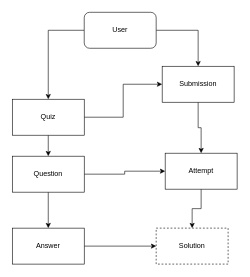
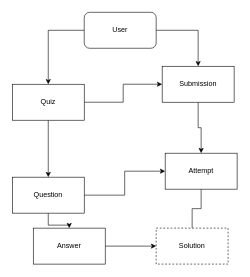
(48, 117) -> (48, 102)
(48, 174) -> (48, 195)
(192, 222) -> (192, 224)
(48, 246) -> (69, 246)
